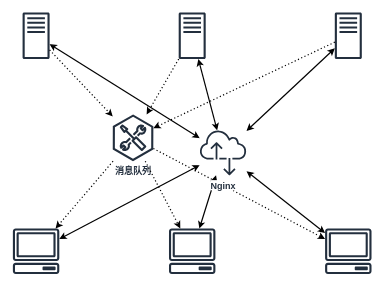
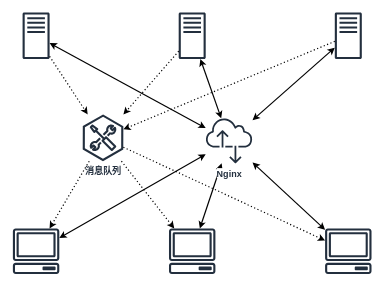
(133, 138) -> (103, 138)
(223, 153) -> (229, 141)
